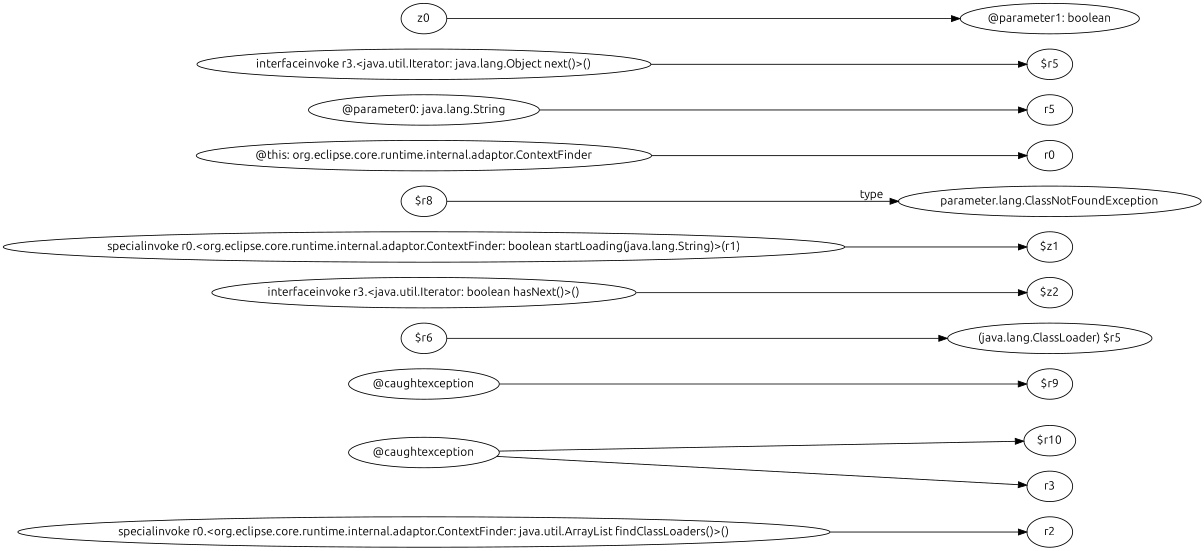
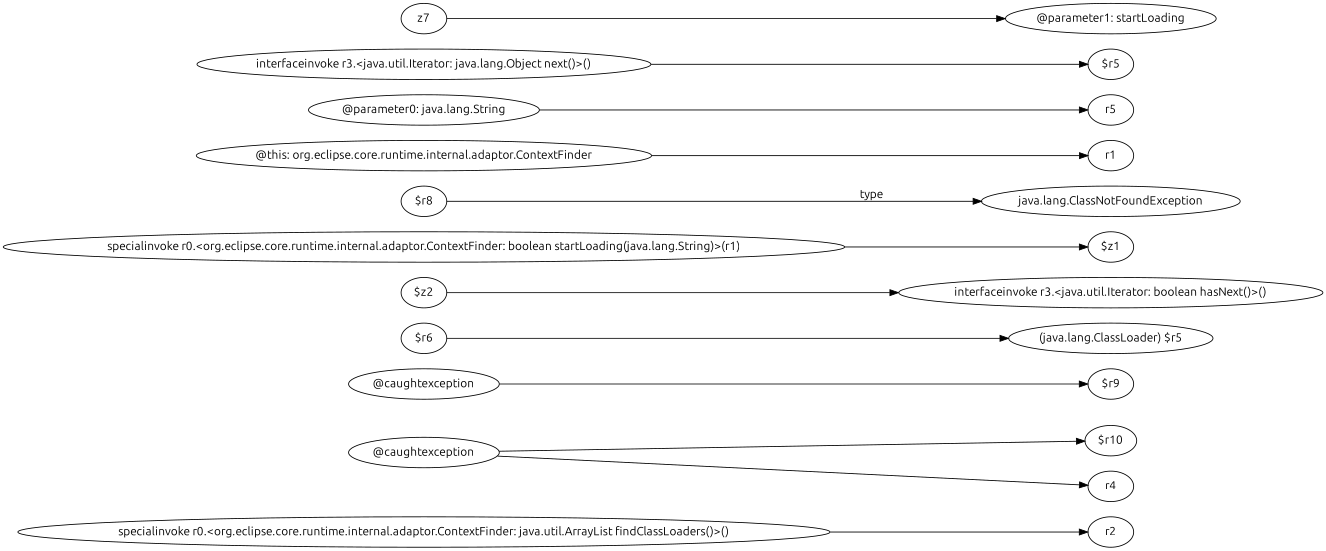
(424, 19) -> (424, 19)
(1050, 19) -> (1111, 19)
(1050, 156) -> (1111, 156)
(1050, 201) -> (1111, 201)
(827, 293) -> (668, 293)
(1050, 486) -> (1111, 486)
